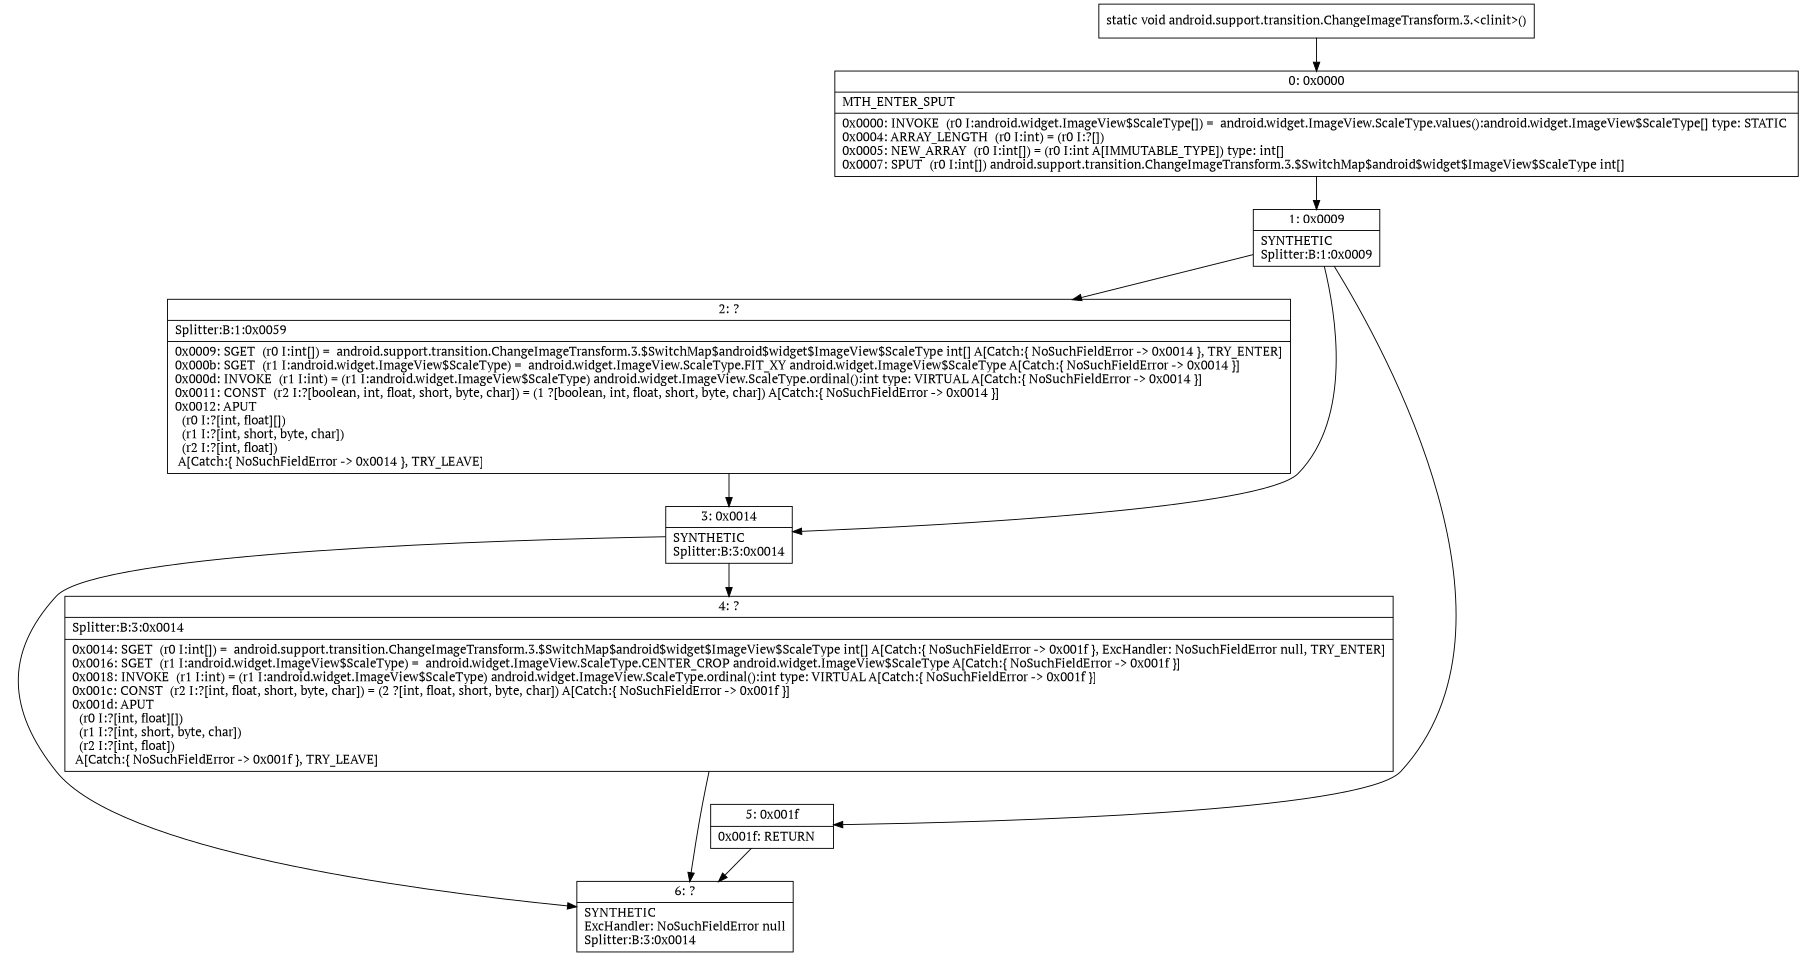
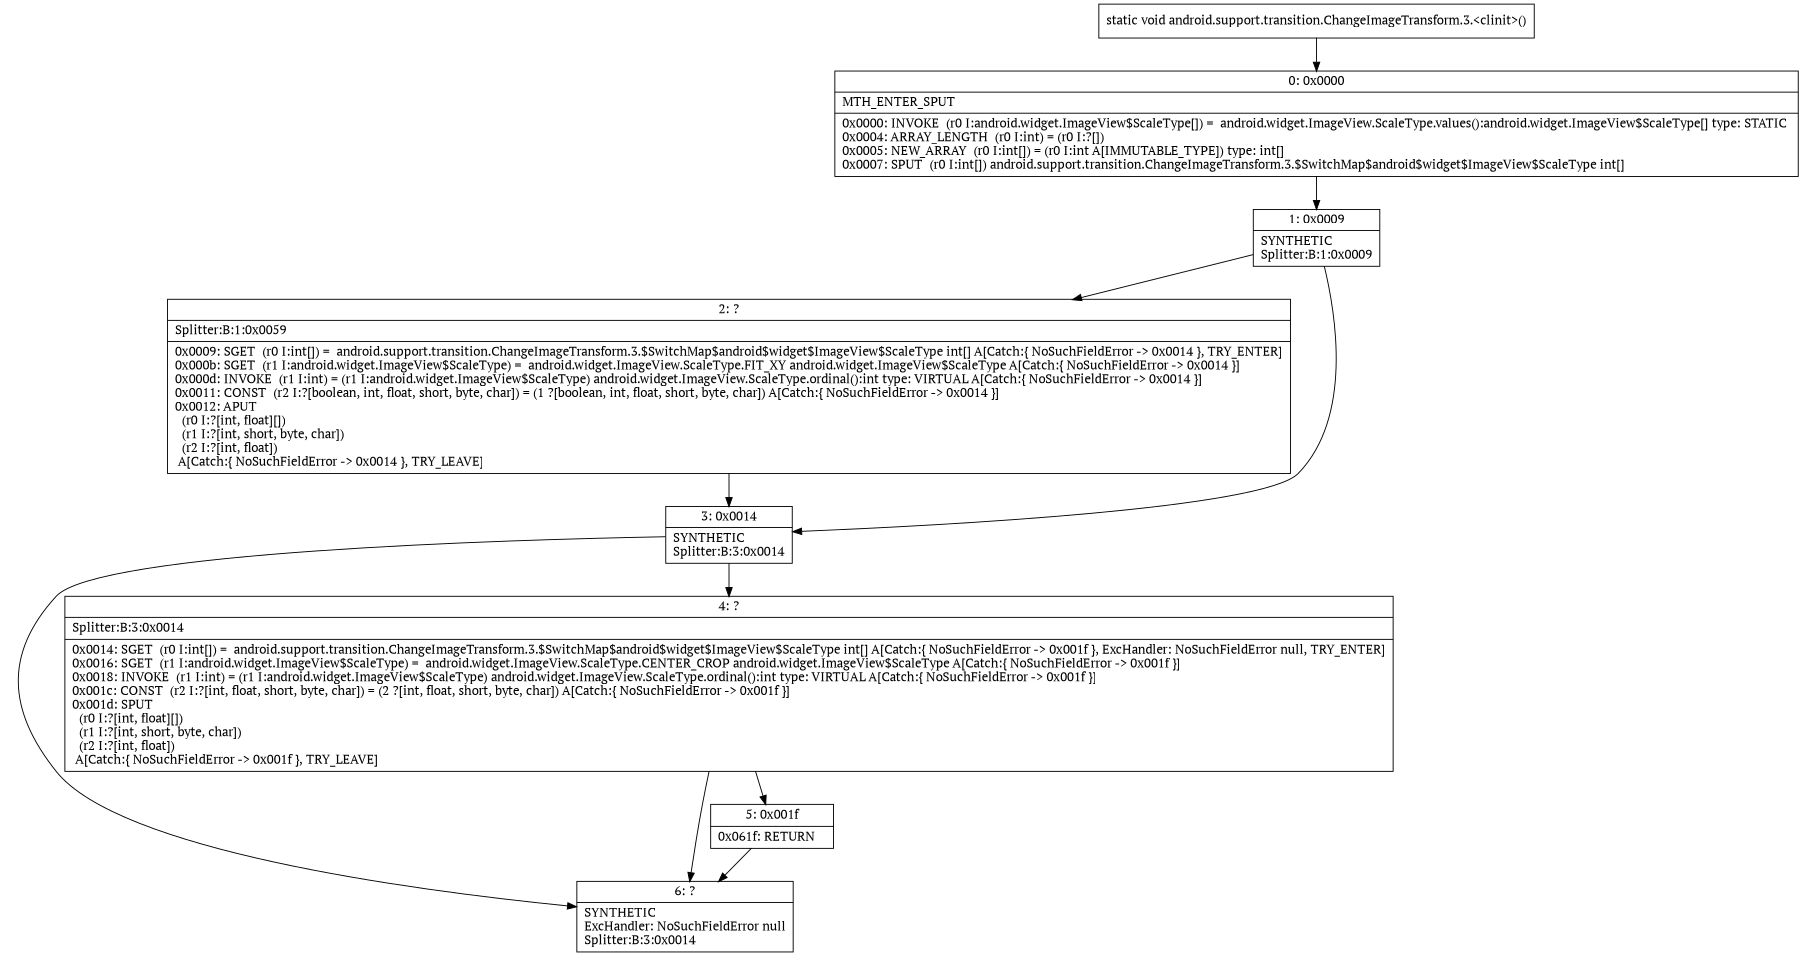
(117, 705) -> (116, 705)
(1392, 776) -> (759, 783)
(772, 837) -> (772, 837)
